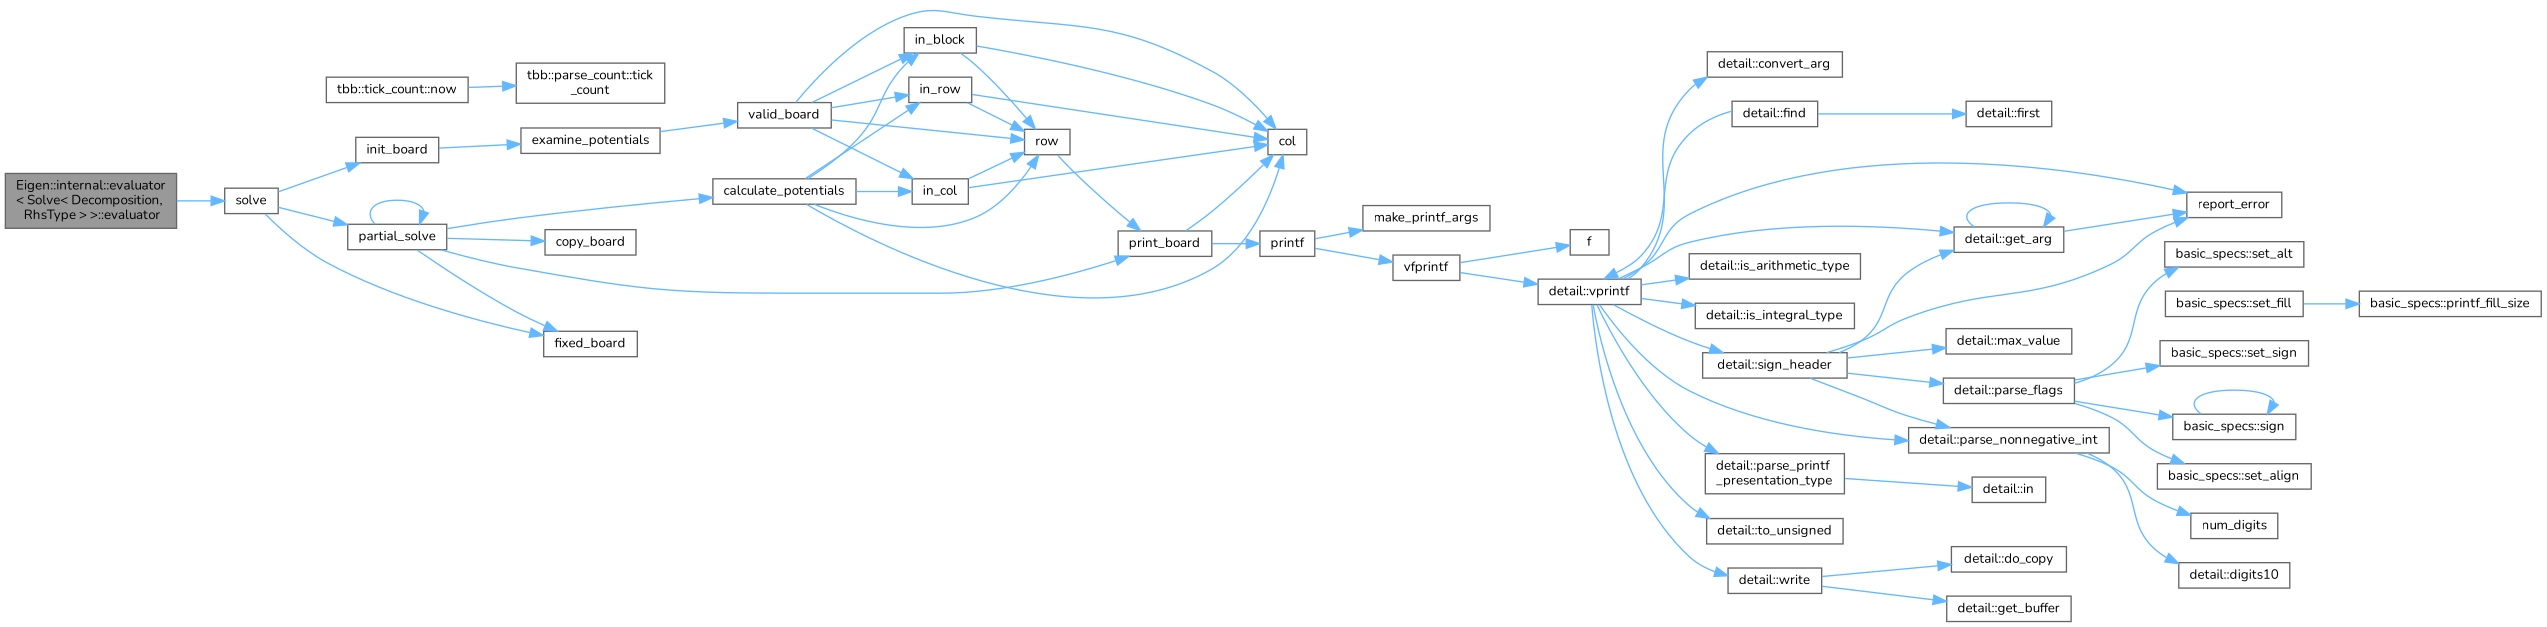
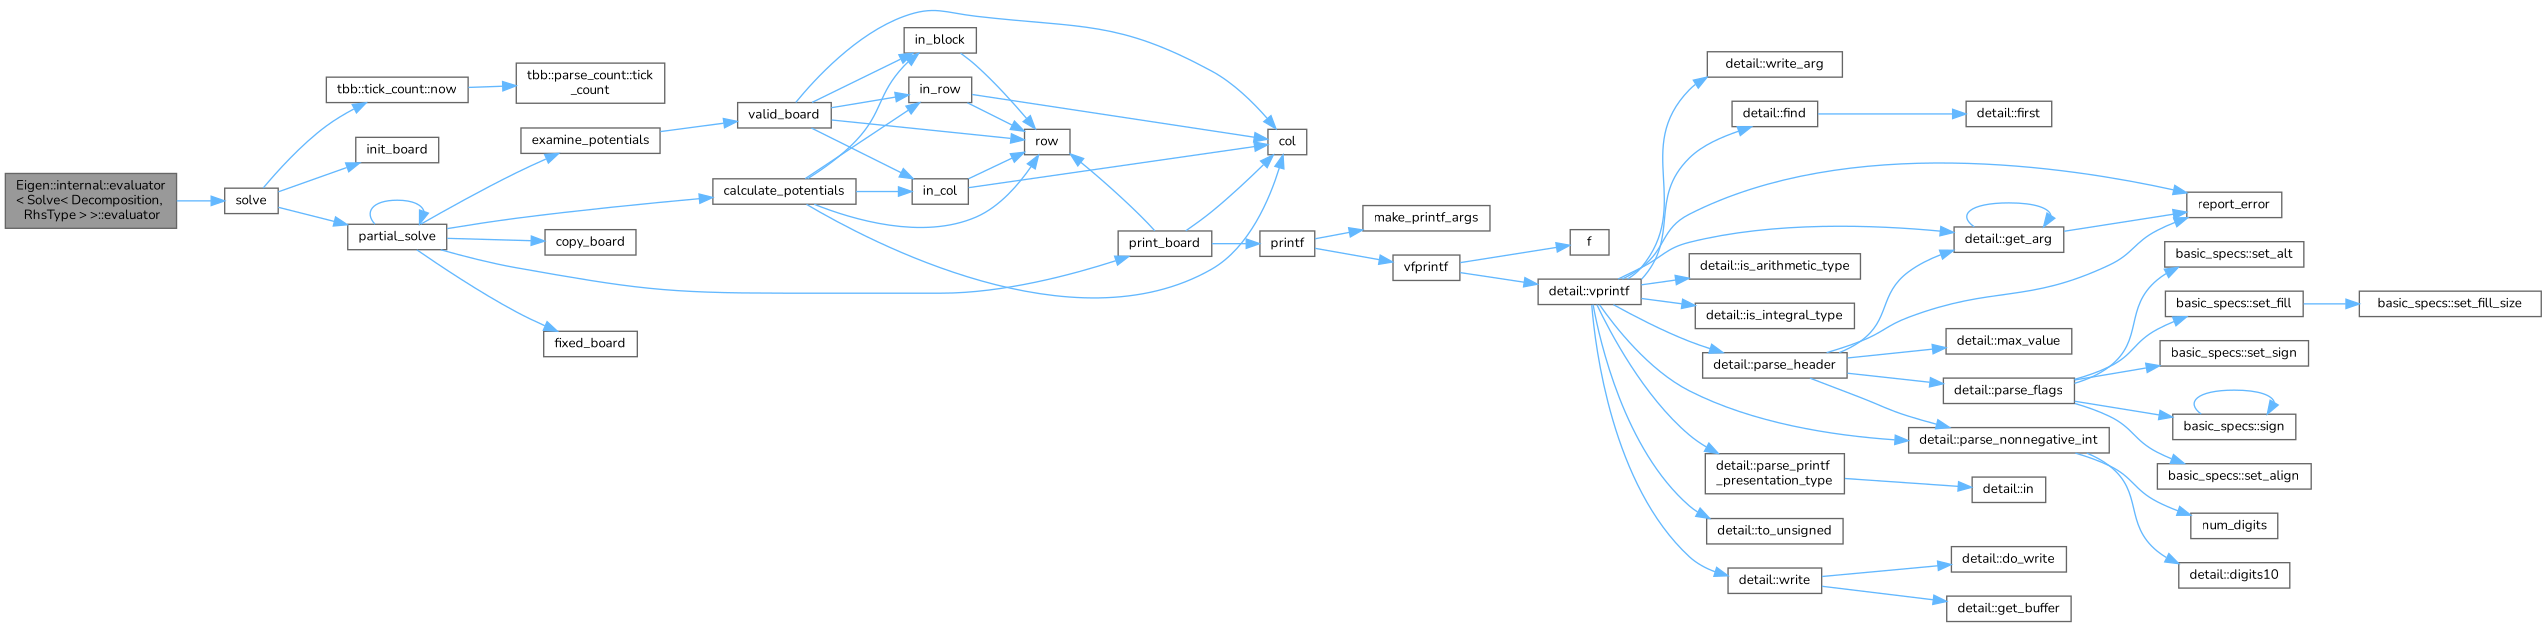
(1775, 64) -> (1775, 64)
(1119, 76) -> none
(473, 146) -> (483, 190)
(1672, 160) -> (1673, 182)
(1093, 190) -> (1119, 195)
(389, 291) -> (305, 144)
(2450, 304) -> (2450, 304)
none -> (2135, 347)
(1775, 365) -> (1775, 365)
(2009, 559) -> (2009, 559)
